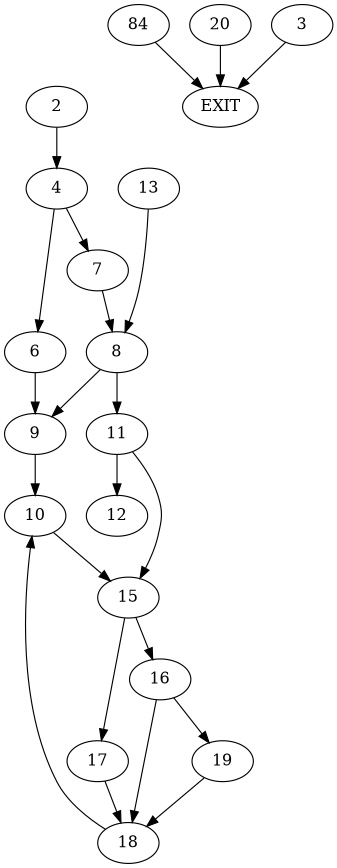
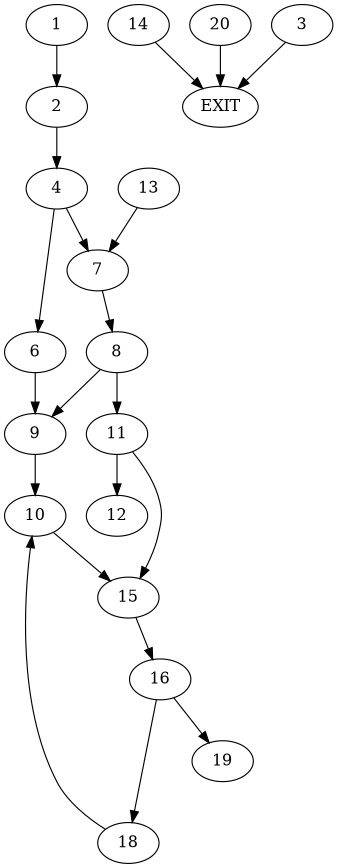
none -> (57, 25)
(139, 25) -> (139, 25)
(143, 266) -> (126, 225)
(98, 761) -> none
(180, 799) -> none
